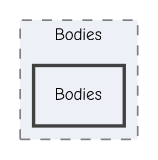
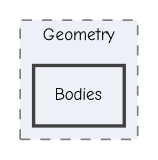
(79, 36) -> (79, 36)
